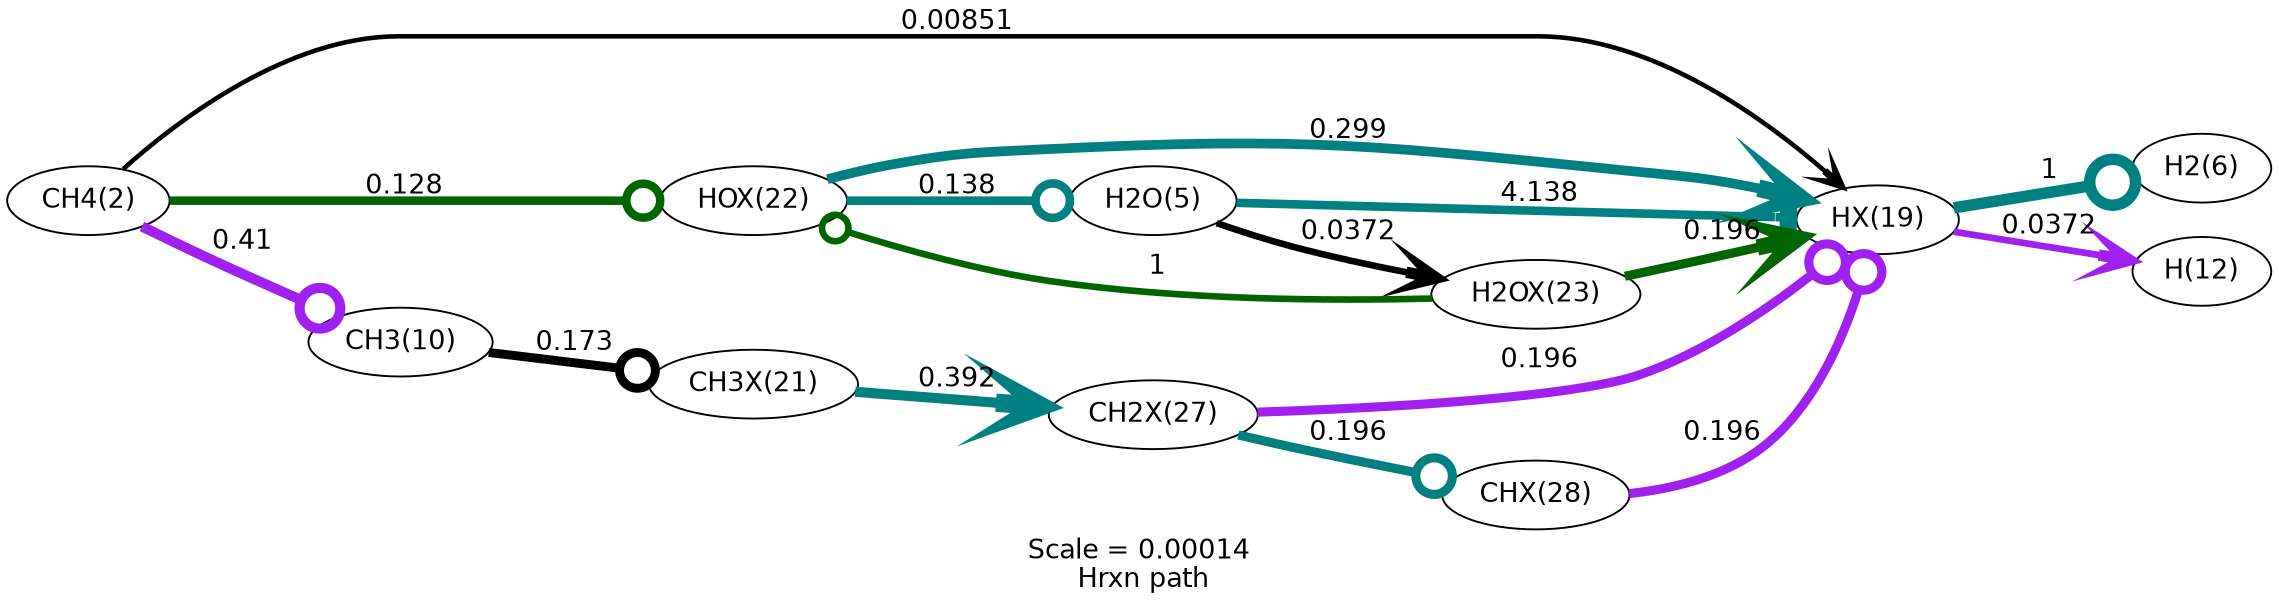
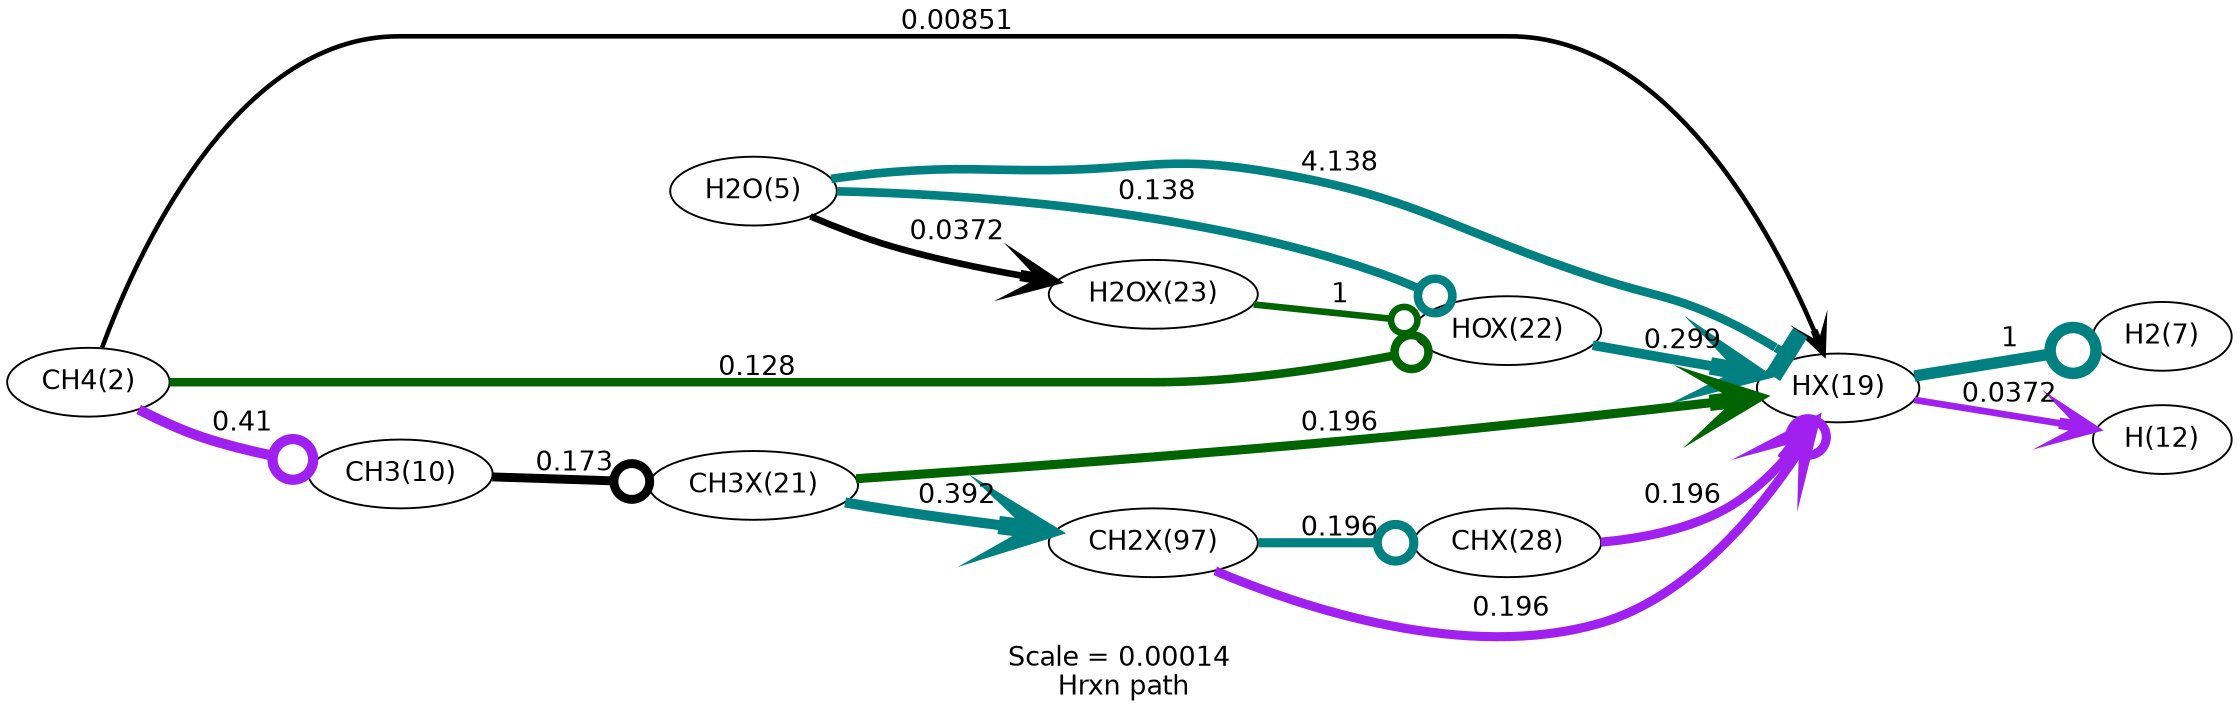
(2202, 168) -> (2162, 336)
(941, 201) -> (1132, 216)
(1693, 262) -> (1286, 446)
(1153, 415) -> (1153, 543)
(1779, 433) -> (1703, 519)
